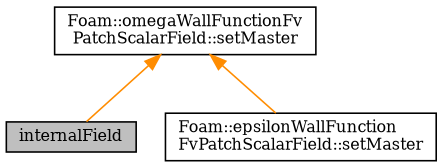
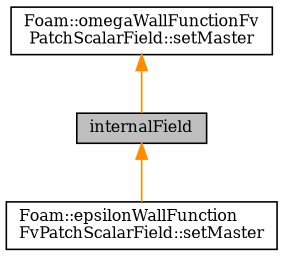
(249, 89) -> (142, 181)
